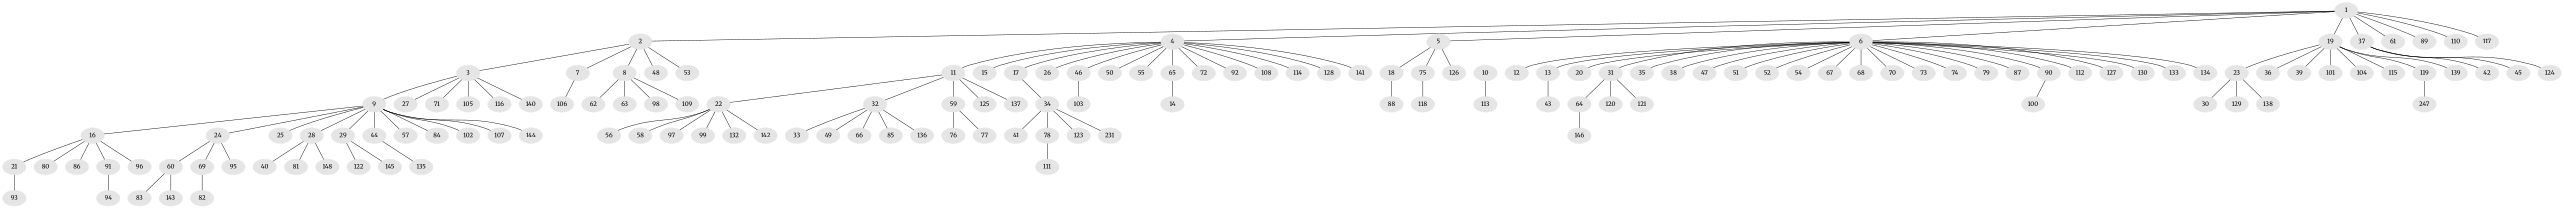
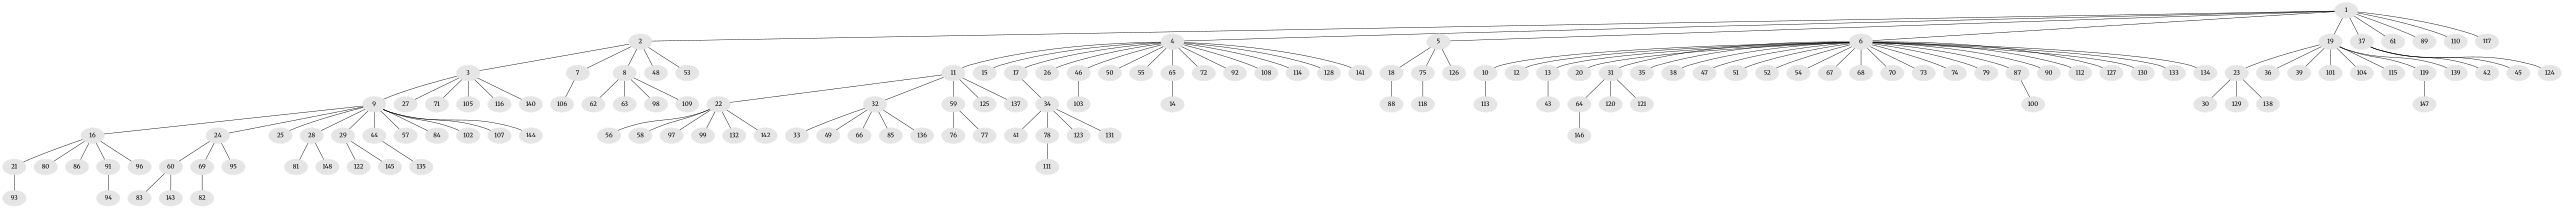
none -> (1591, 53)
(2041, 89) -> (2025, 89)
(2424, 104) -> (2424, 104)
(1110, 136) -> (1110, 136)
(265, 167) -> none
